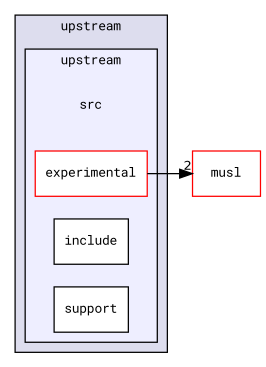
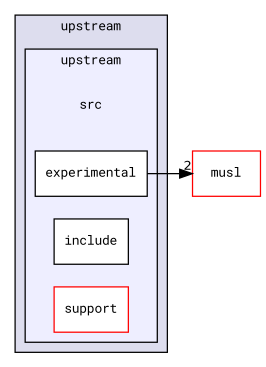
(91, 174) -> (91, 174)
(91, 310) -> (91, 310)
